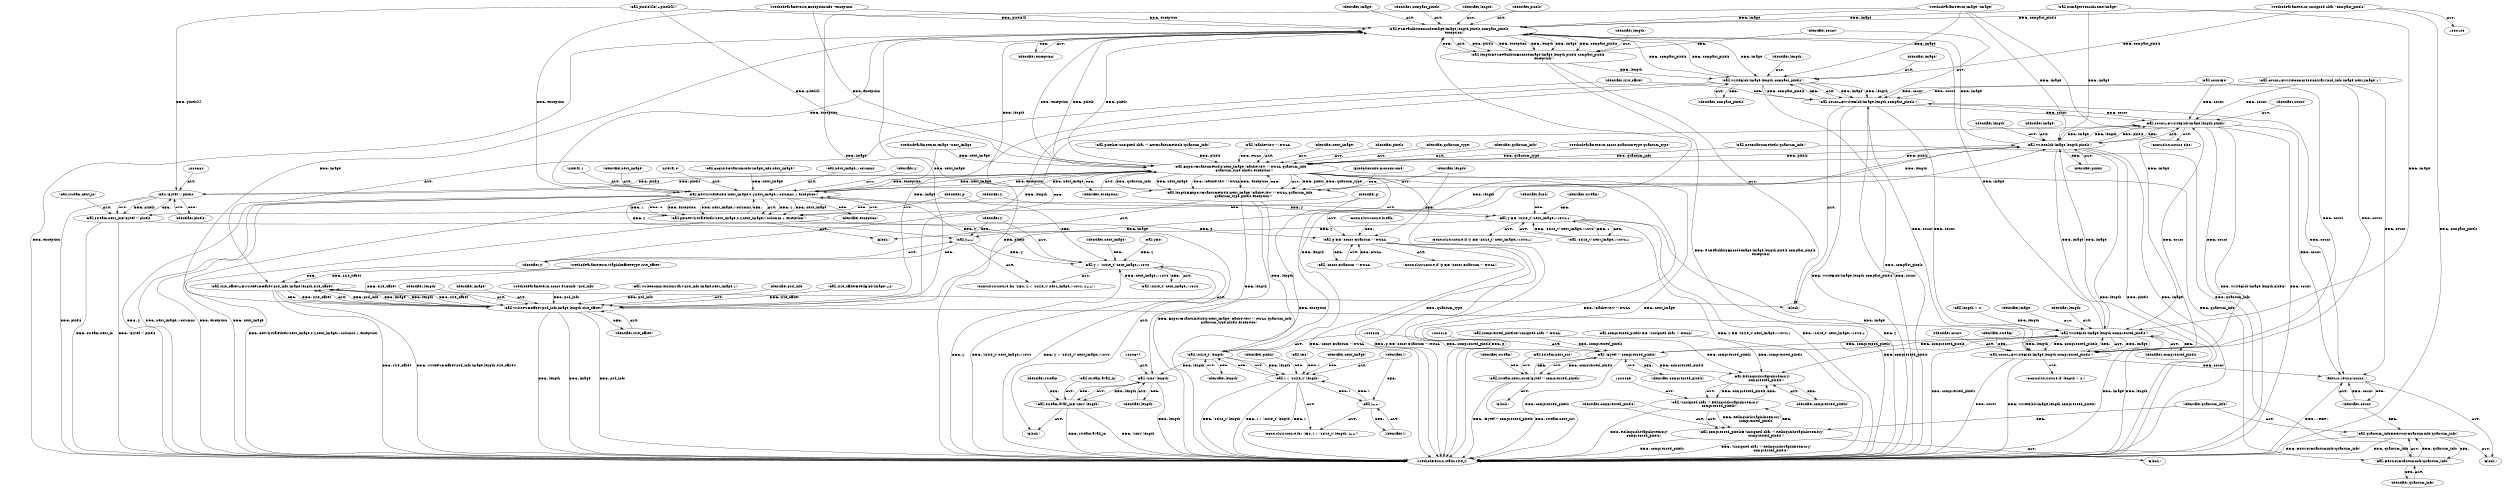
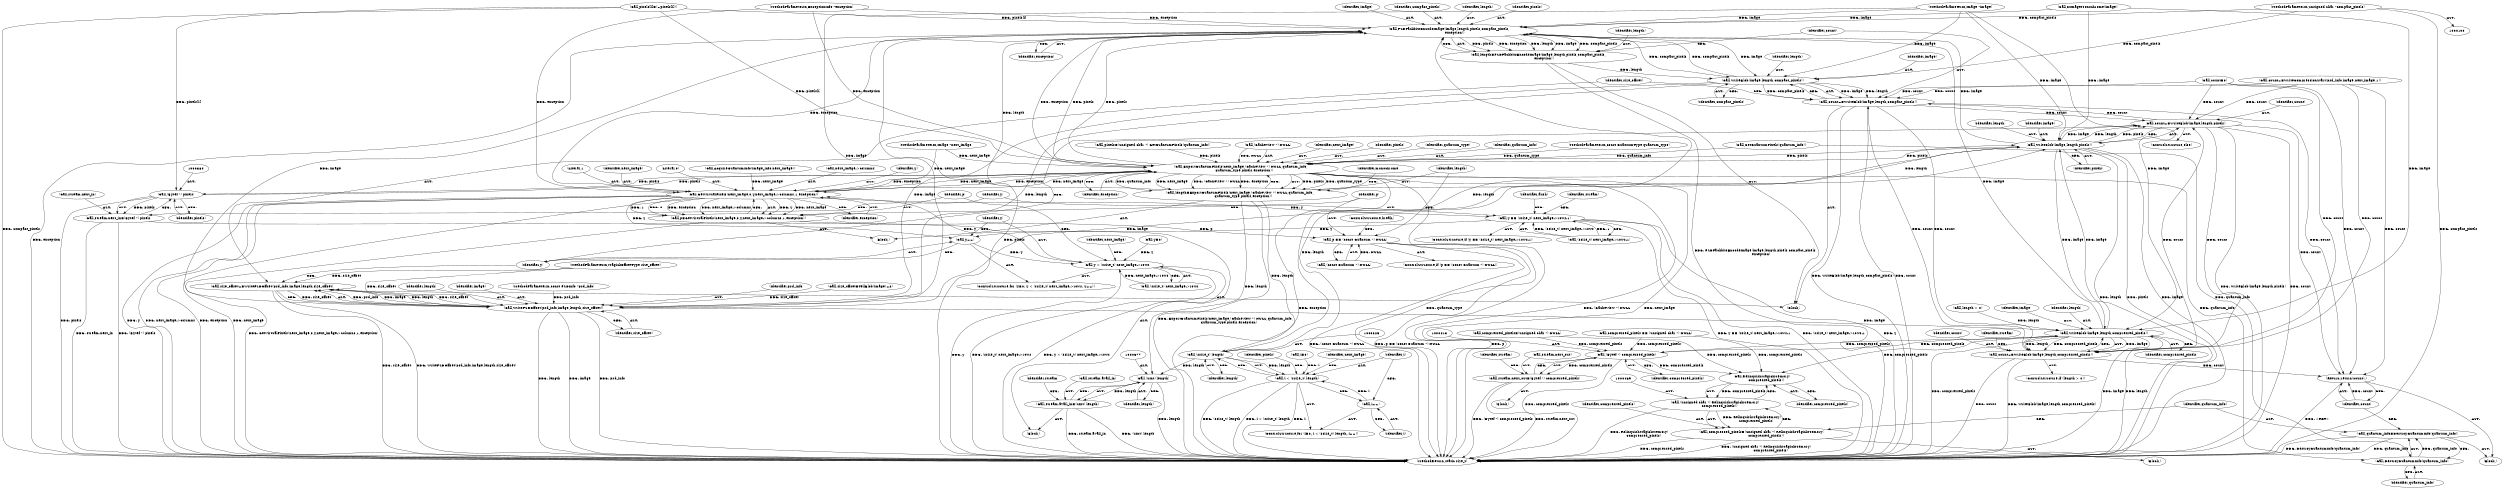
(1379, 169) -> (1379, 169)
none -> (2342, 185)
(686, 287) -> none
(1510, 349) -> (1637, 343)
(1345, 391) -> (1345, 391)
(1922, 437) -> (7, 445)
